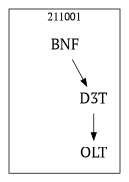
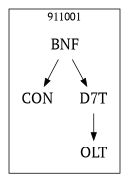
(64, 18) -> (64, 18)
none -> (38, 100)
(94, 100) -> (94, 100)
